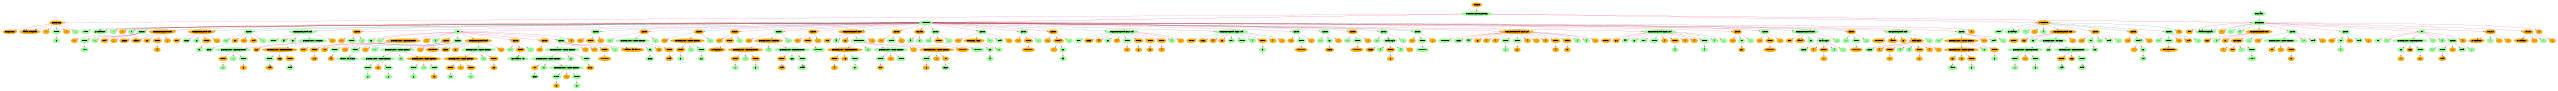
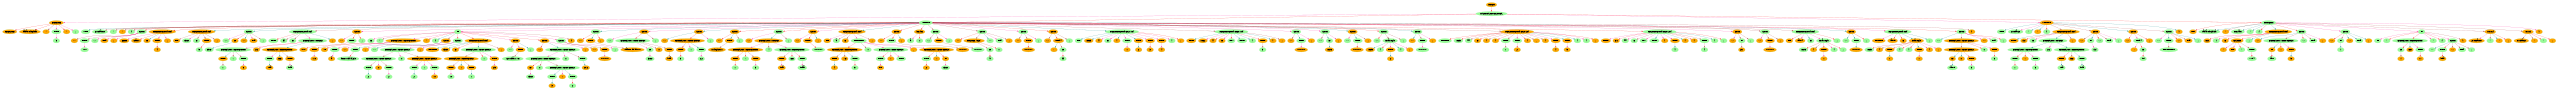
(2259, 18) -> (2254, 27)
(2169, 50) -> (2169, 50)
none -> (2272, 59)
